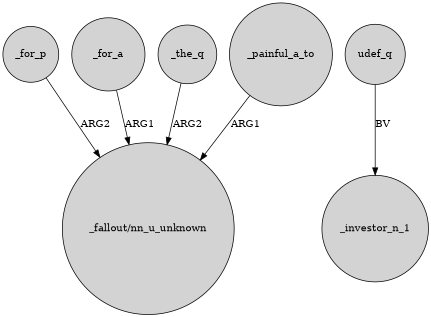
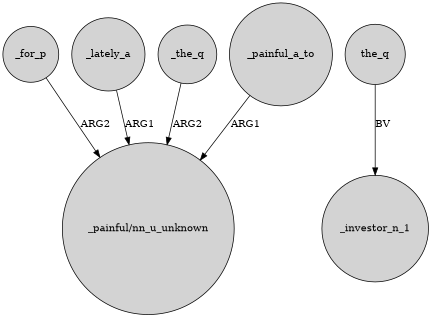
(108, 54) -> (108, 54)
(375, 54) -> (375, 54)
(148, 229) -> (148, 229)
